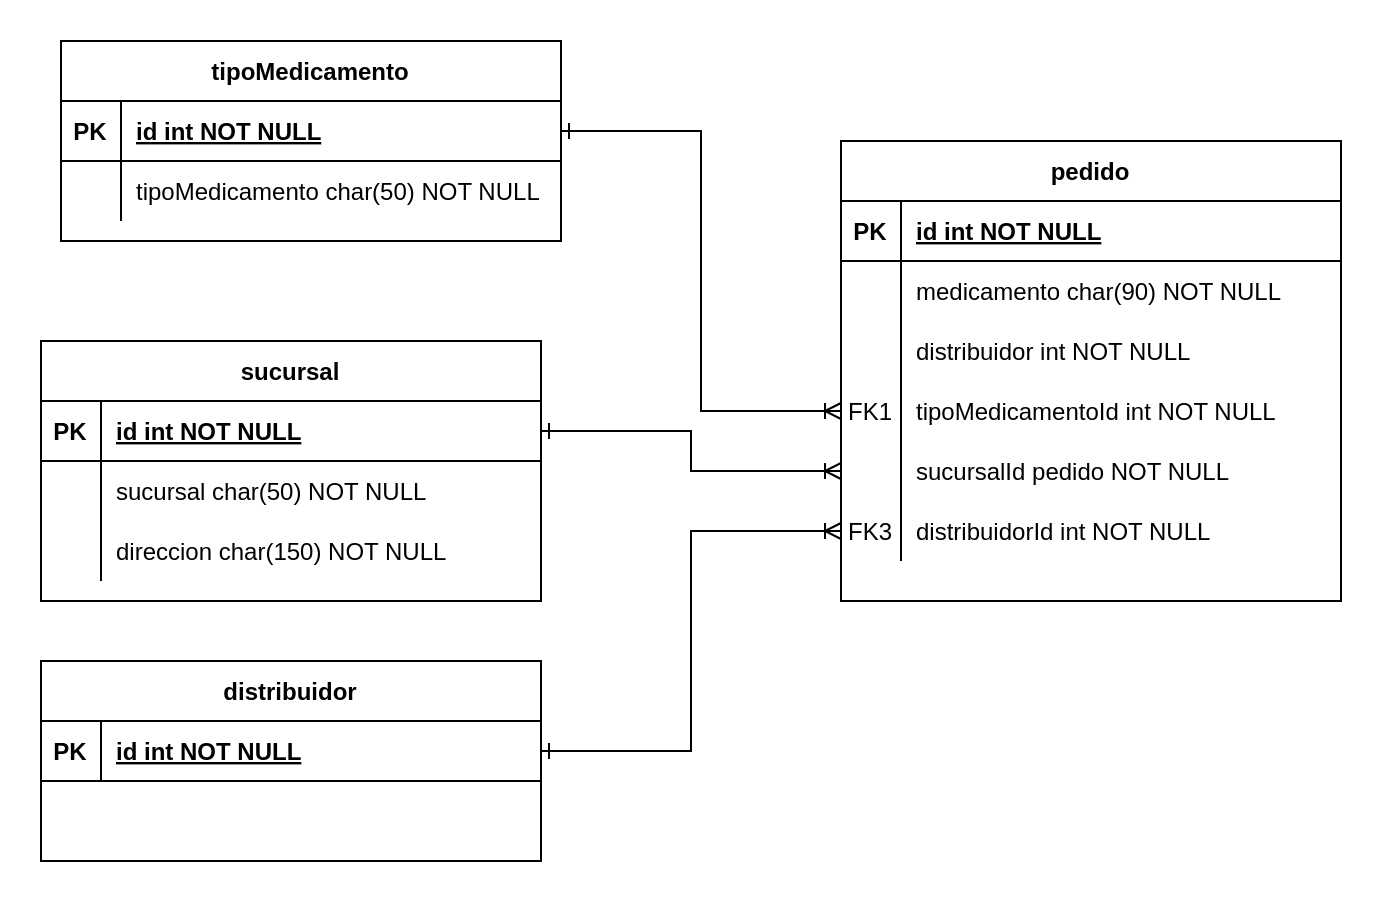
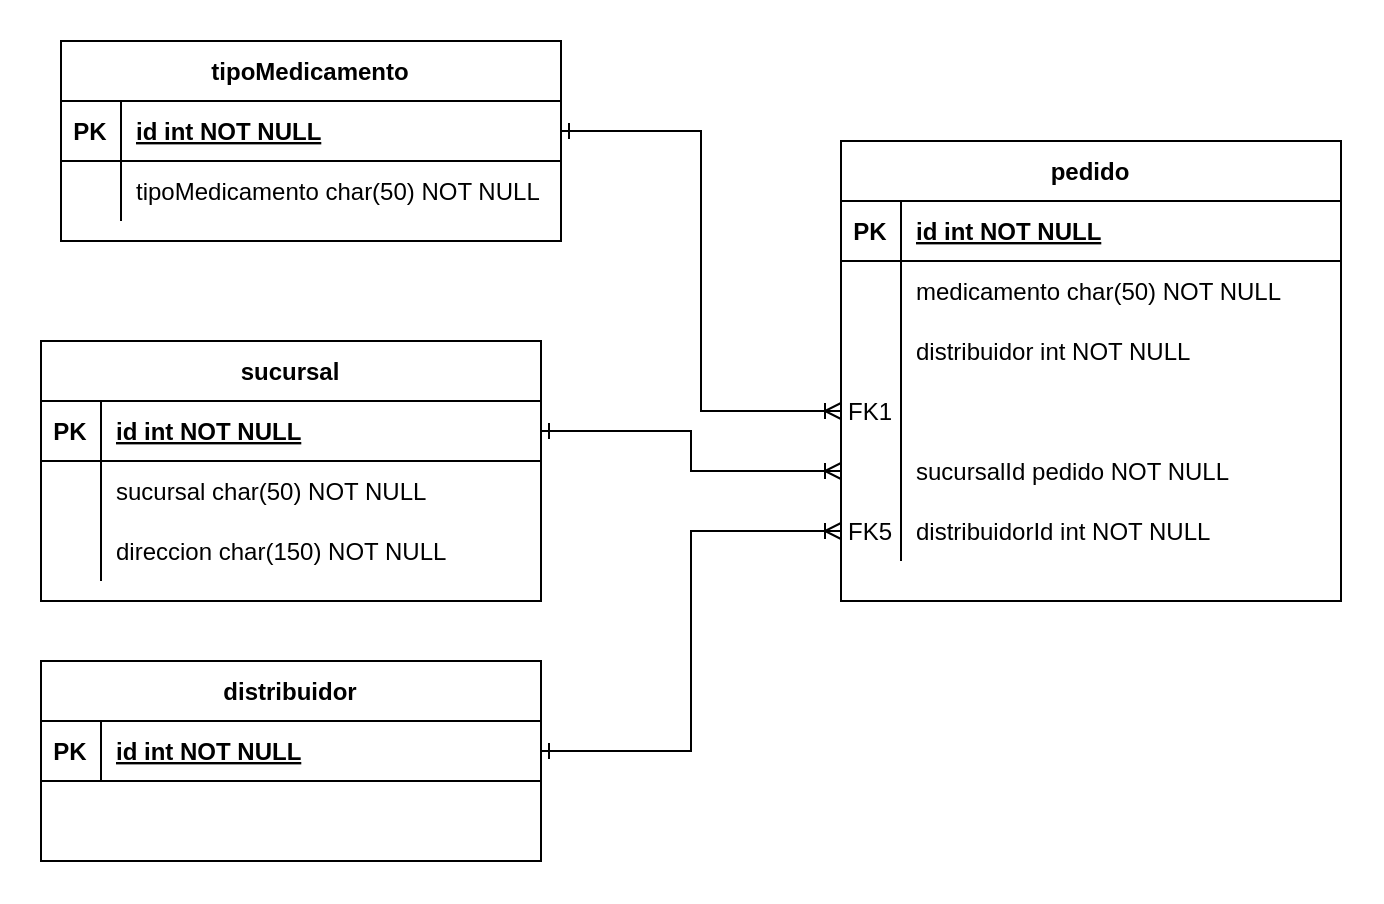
(1098, 292) -> (1098, 292)
(1121, 411) -> none
(870, 532) -> (870, 532)
